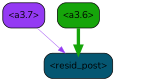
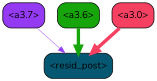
none -> (133, 15)
